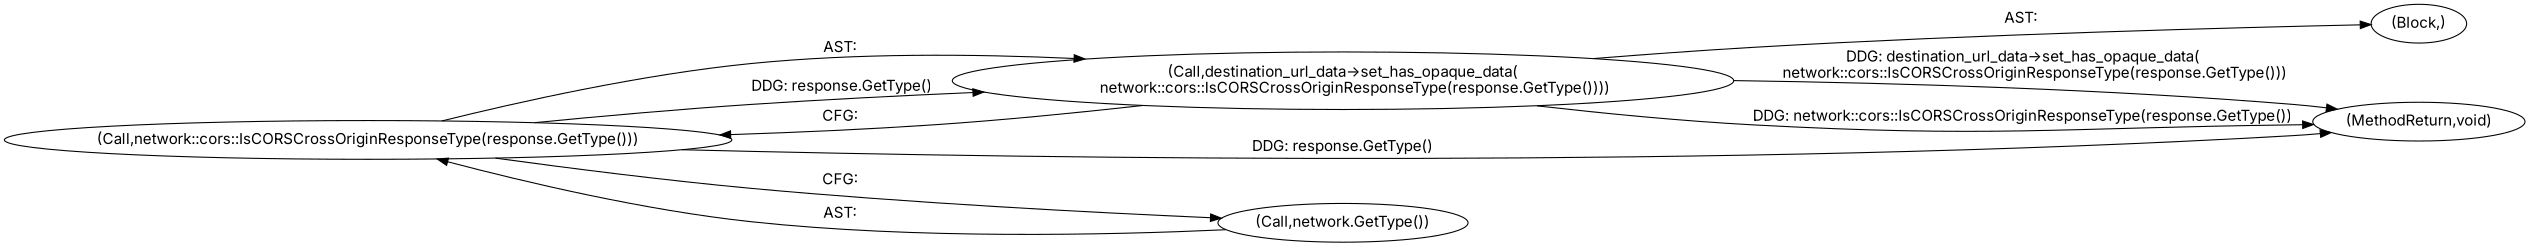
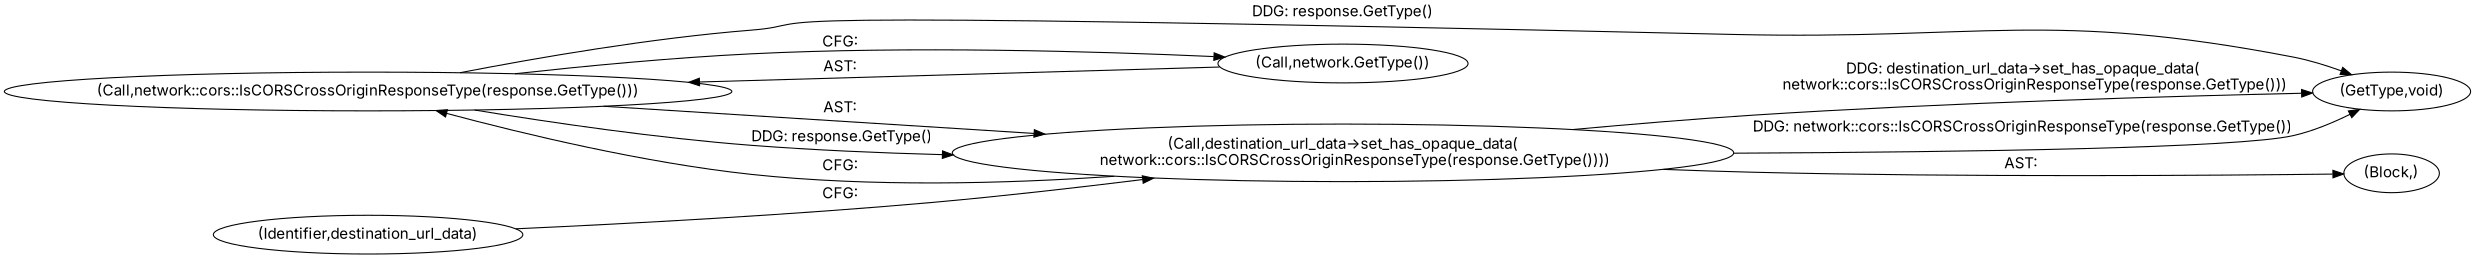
(2419, 122) -> (2392, 91)
none -> (368, 235)
